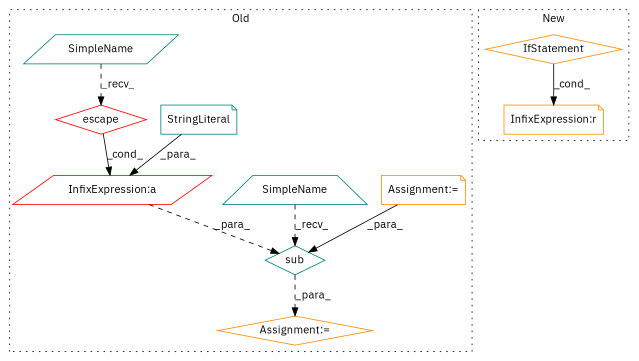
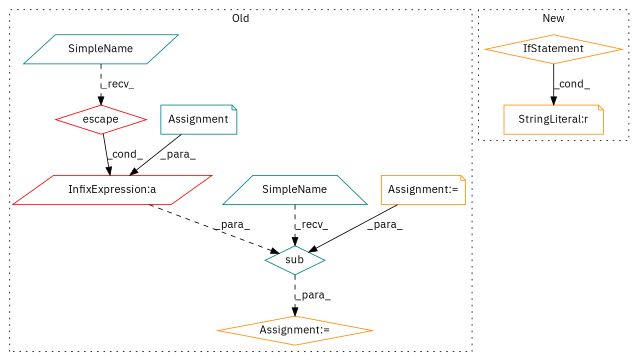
(199, 120) -> (199, 120)
(554, 120) -> (554, 120)
